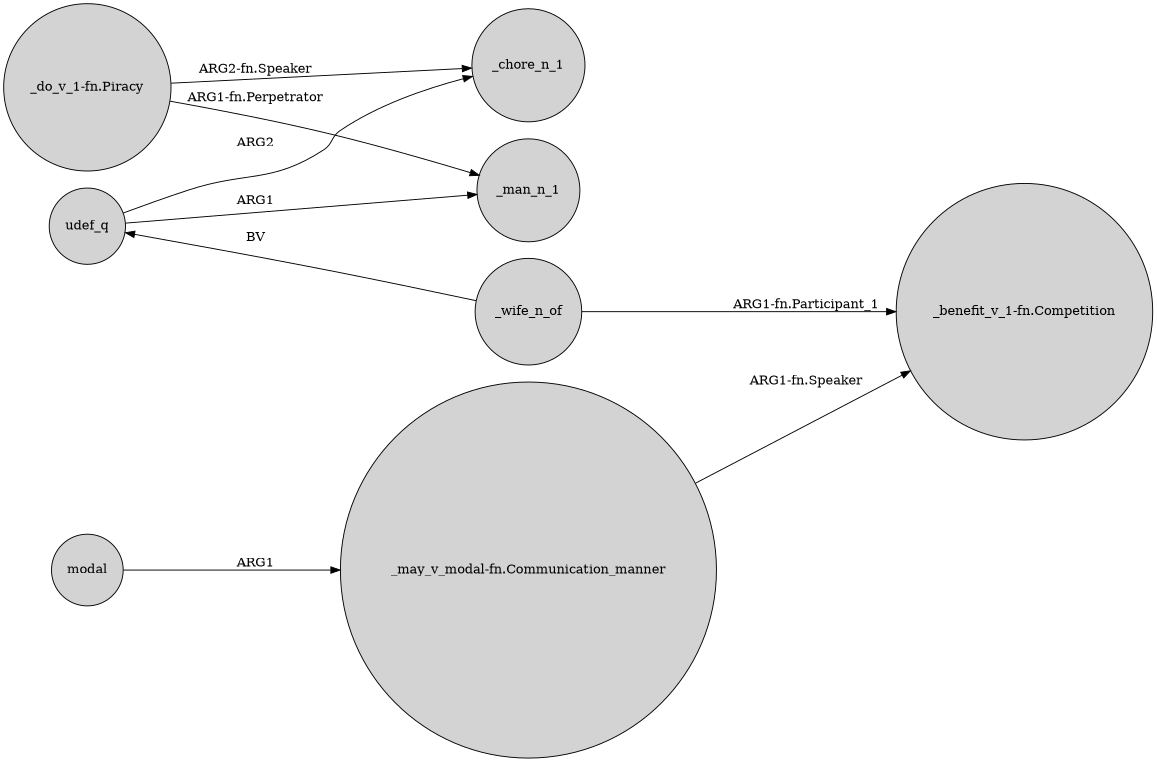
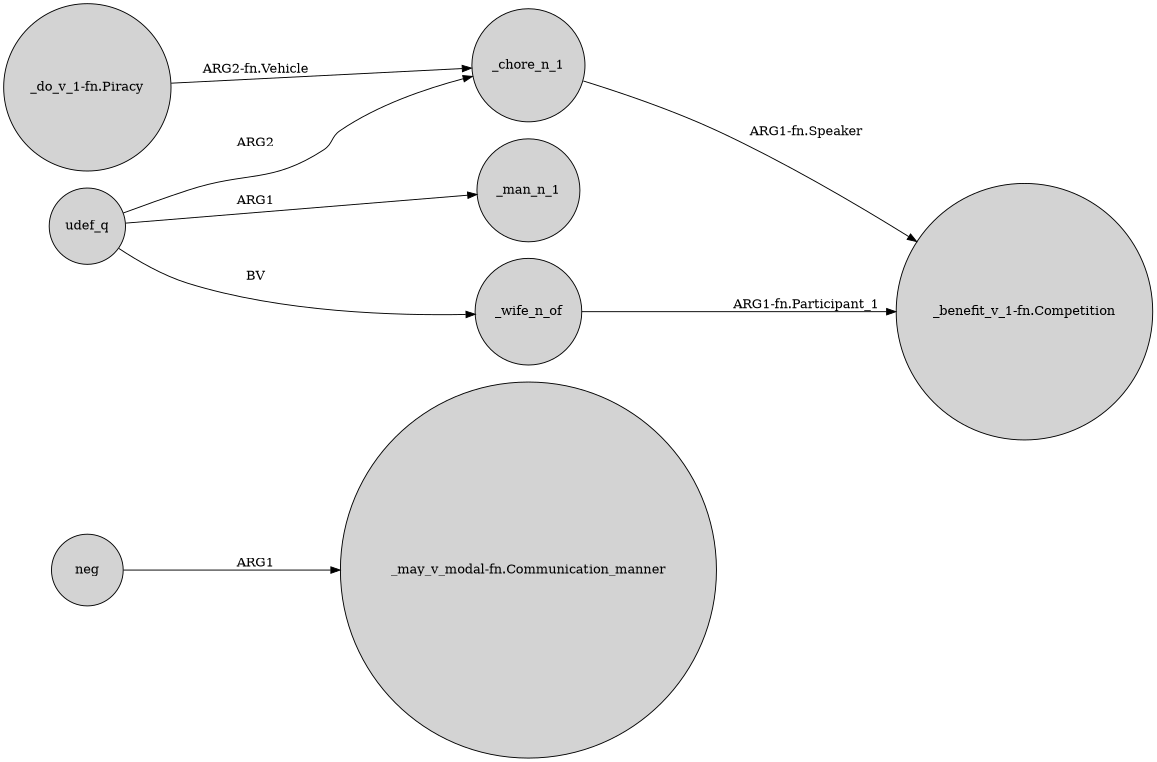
(256, 69) -> (256, 69)
(321, 132) -> none
(306, 266) -> (287, 305)
(799, 429) -> (751, 147)
(87, 570) -> (87, 570)
